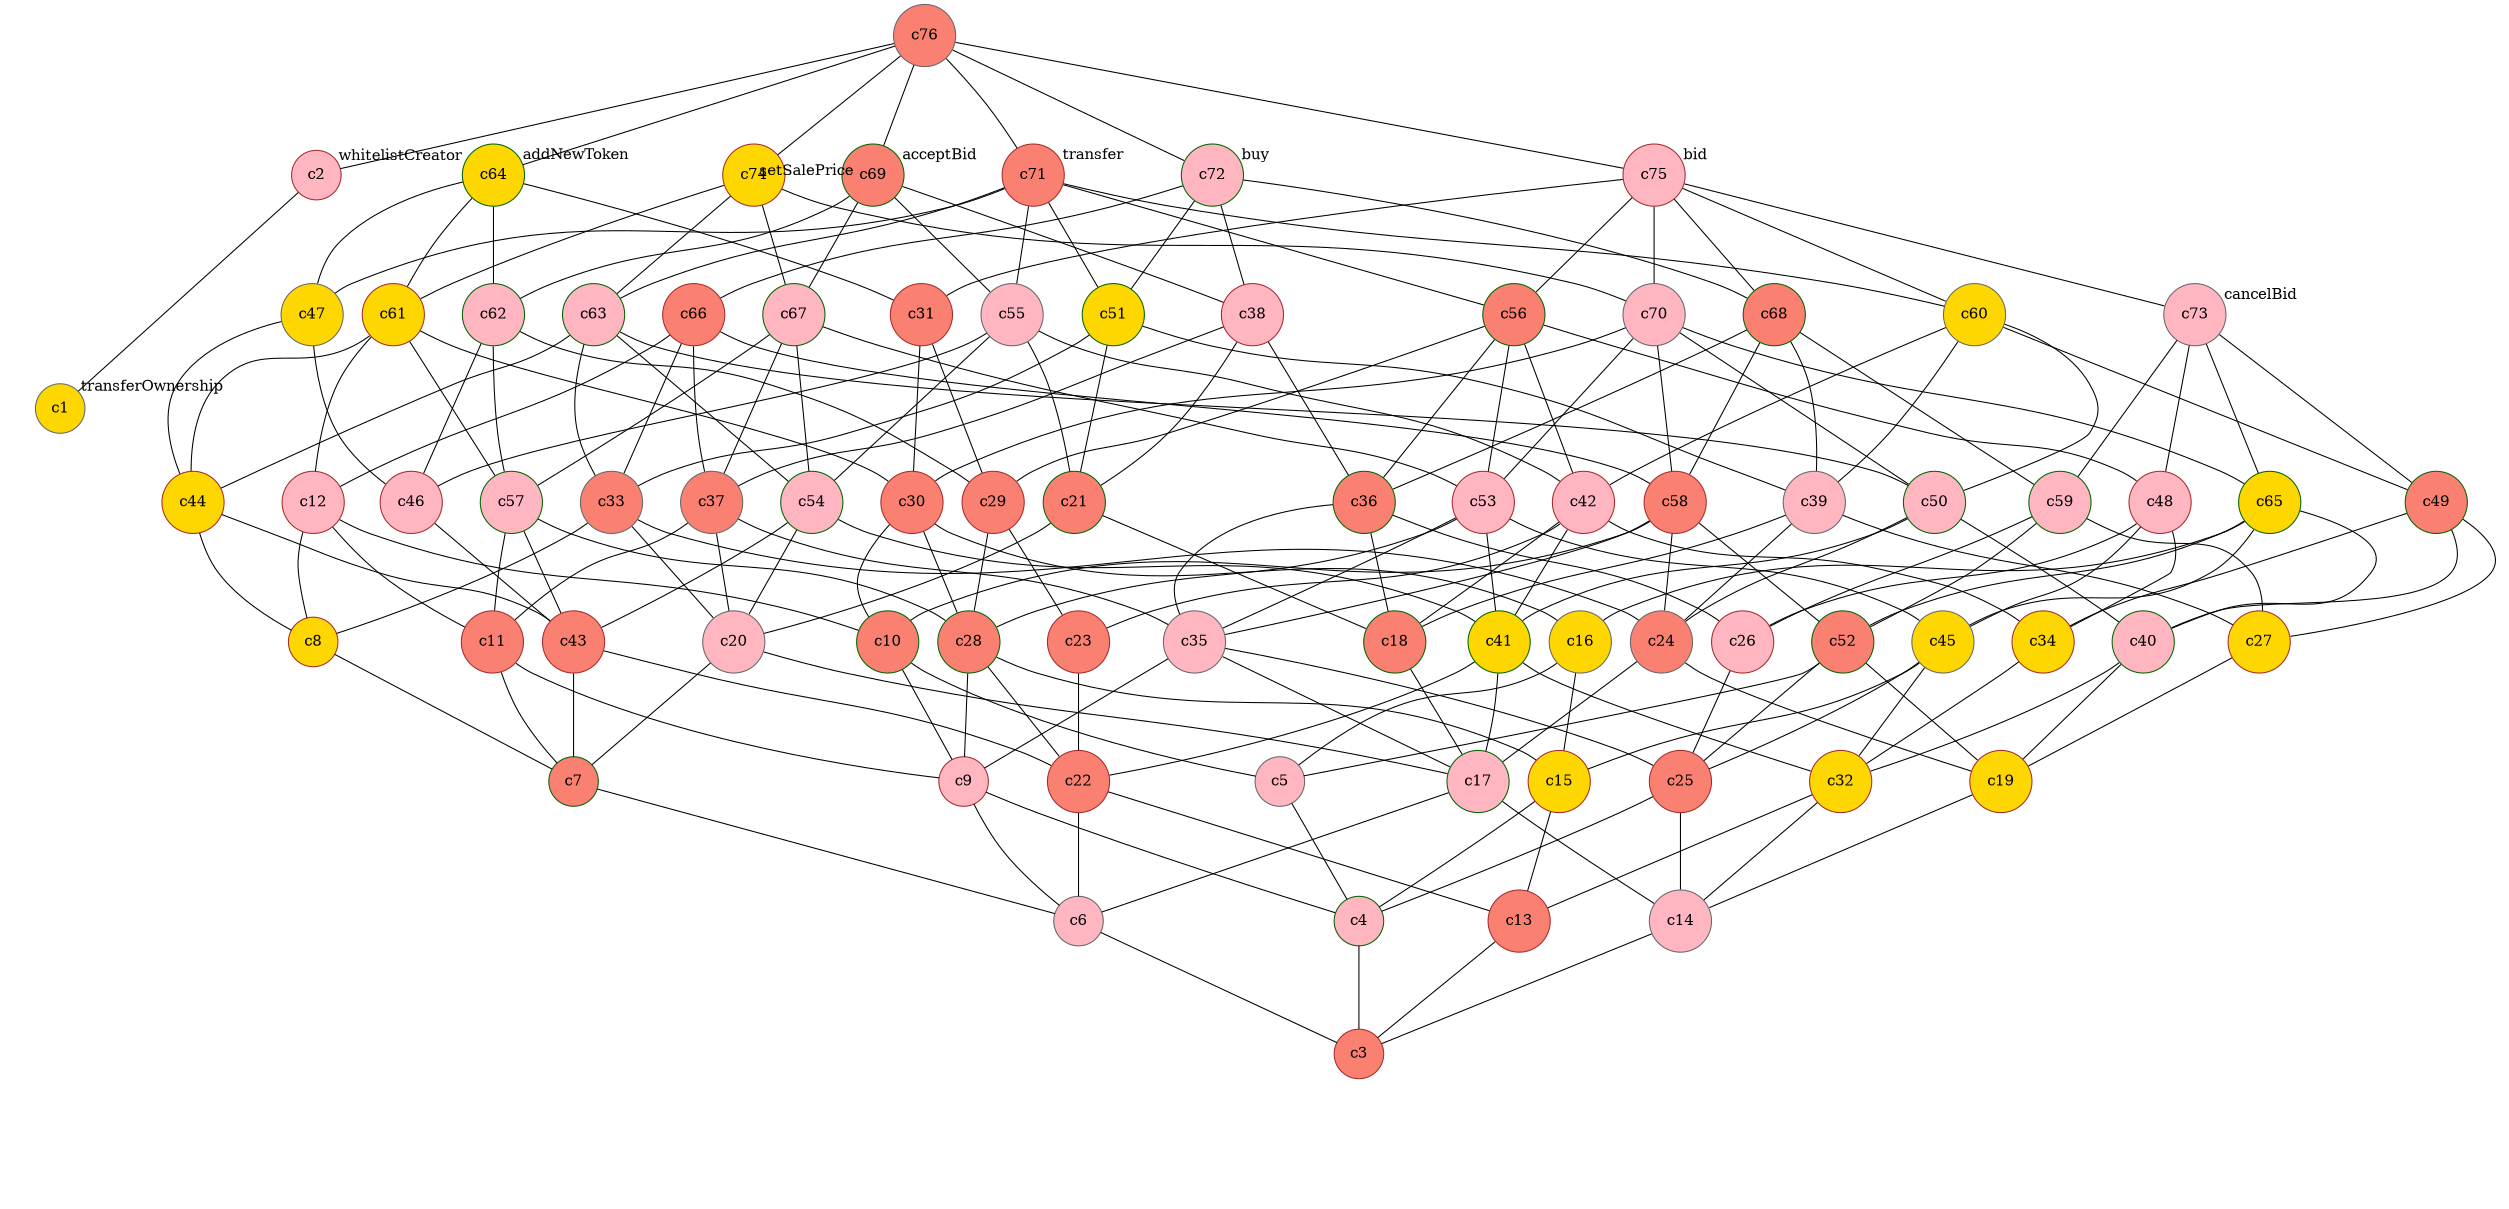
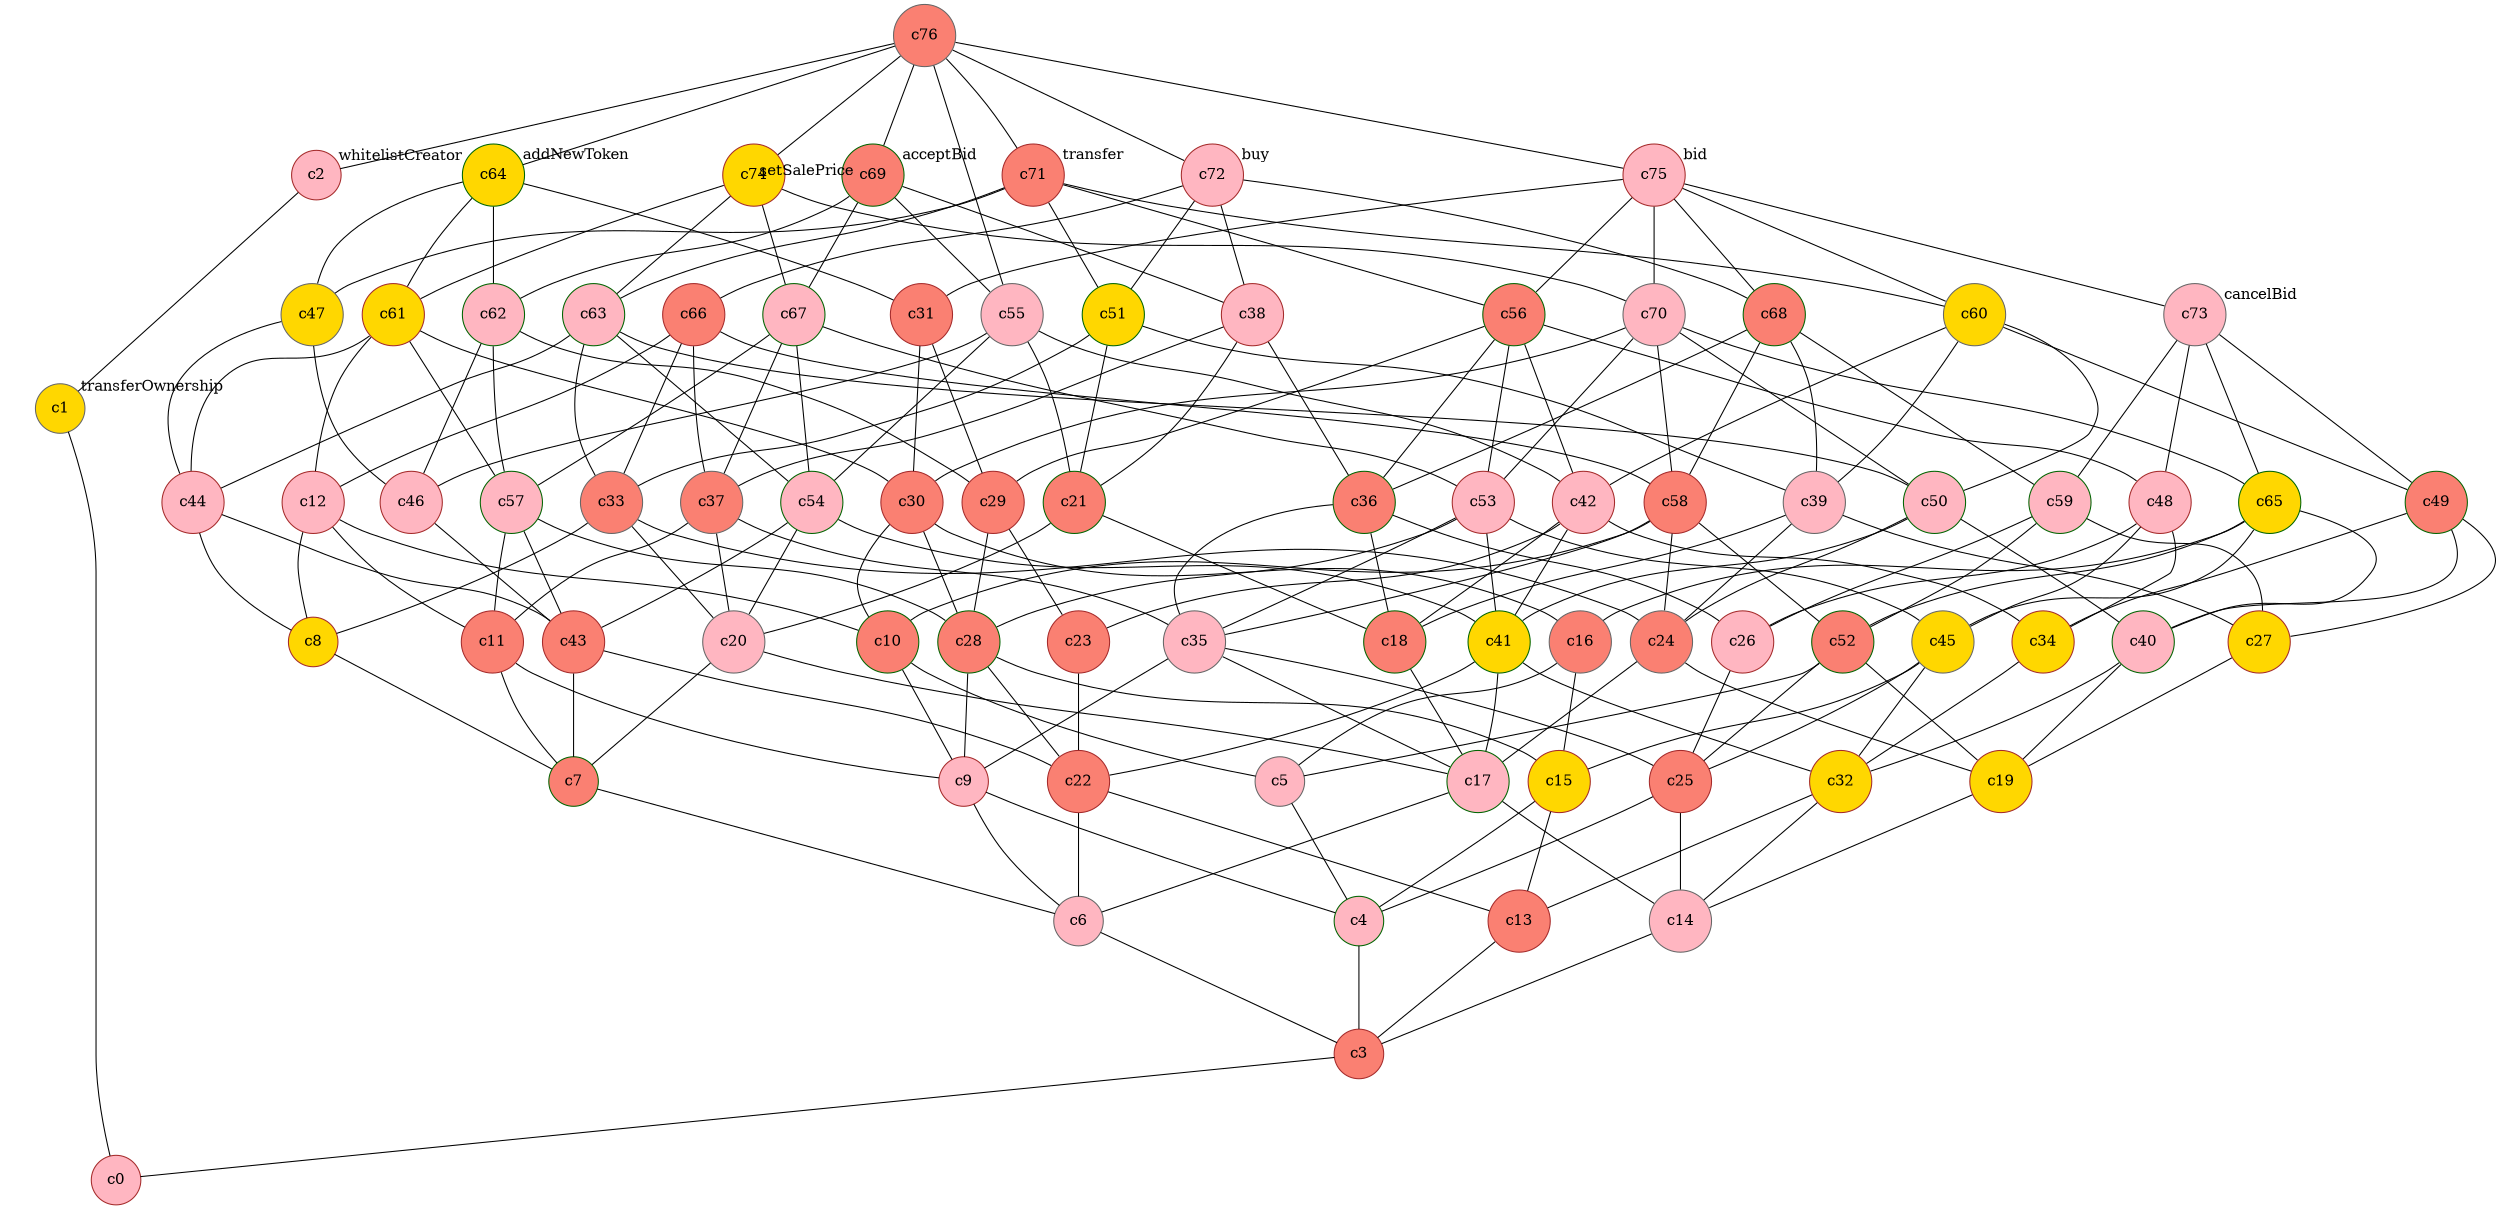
(1212, 175) -> (1212, 175)
(1022, 247) -> (968, 175)
(193, 502) -> (193, 502)
(1580, 642) -> (1580, 642)
none -> (116, 1180)
